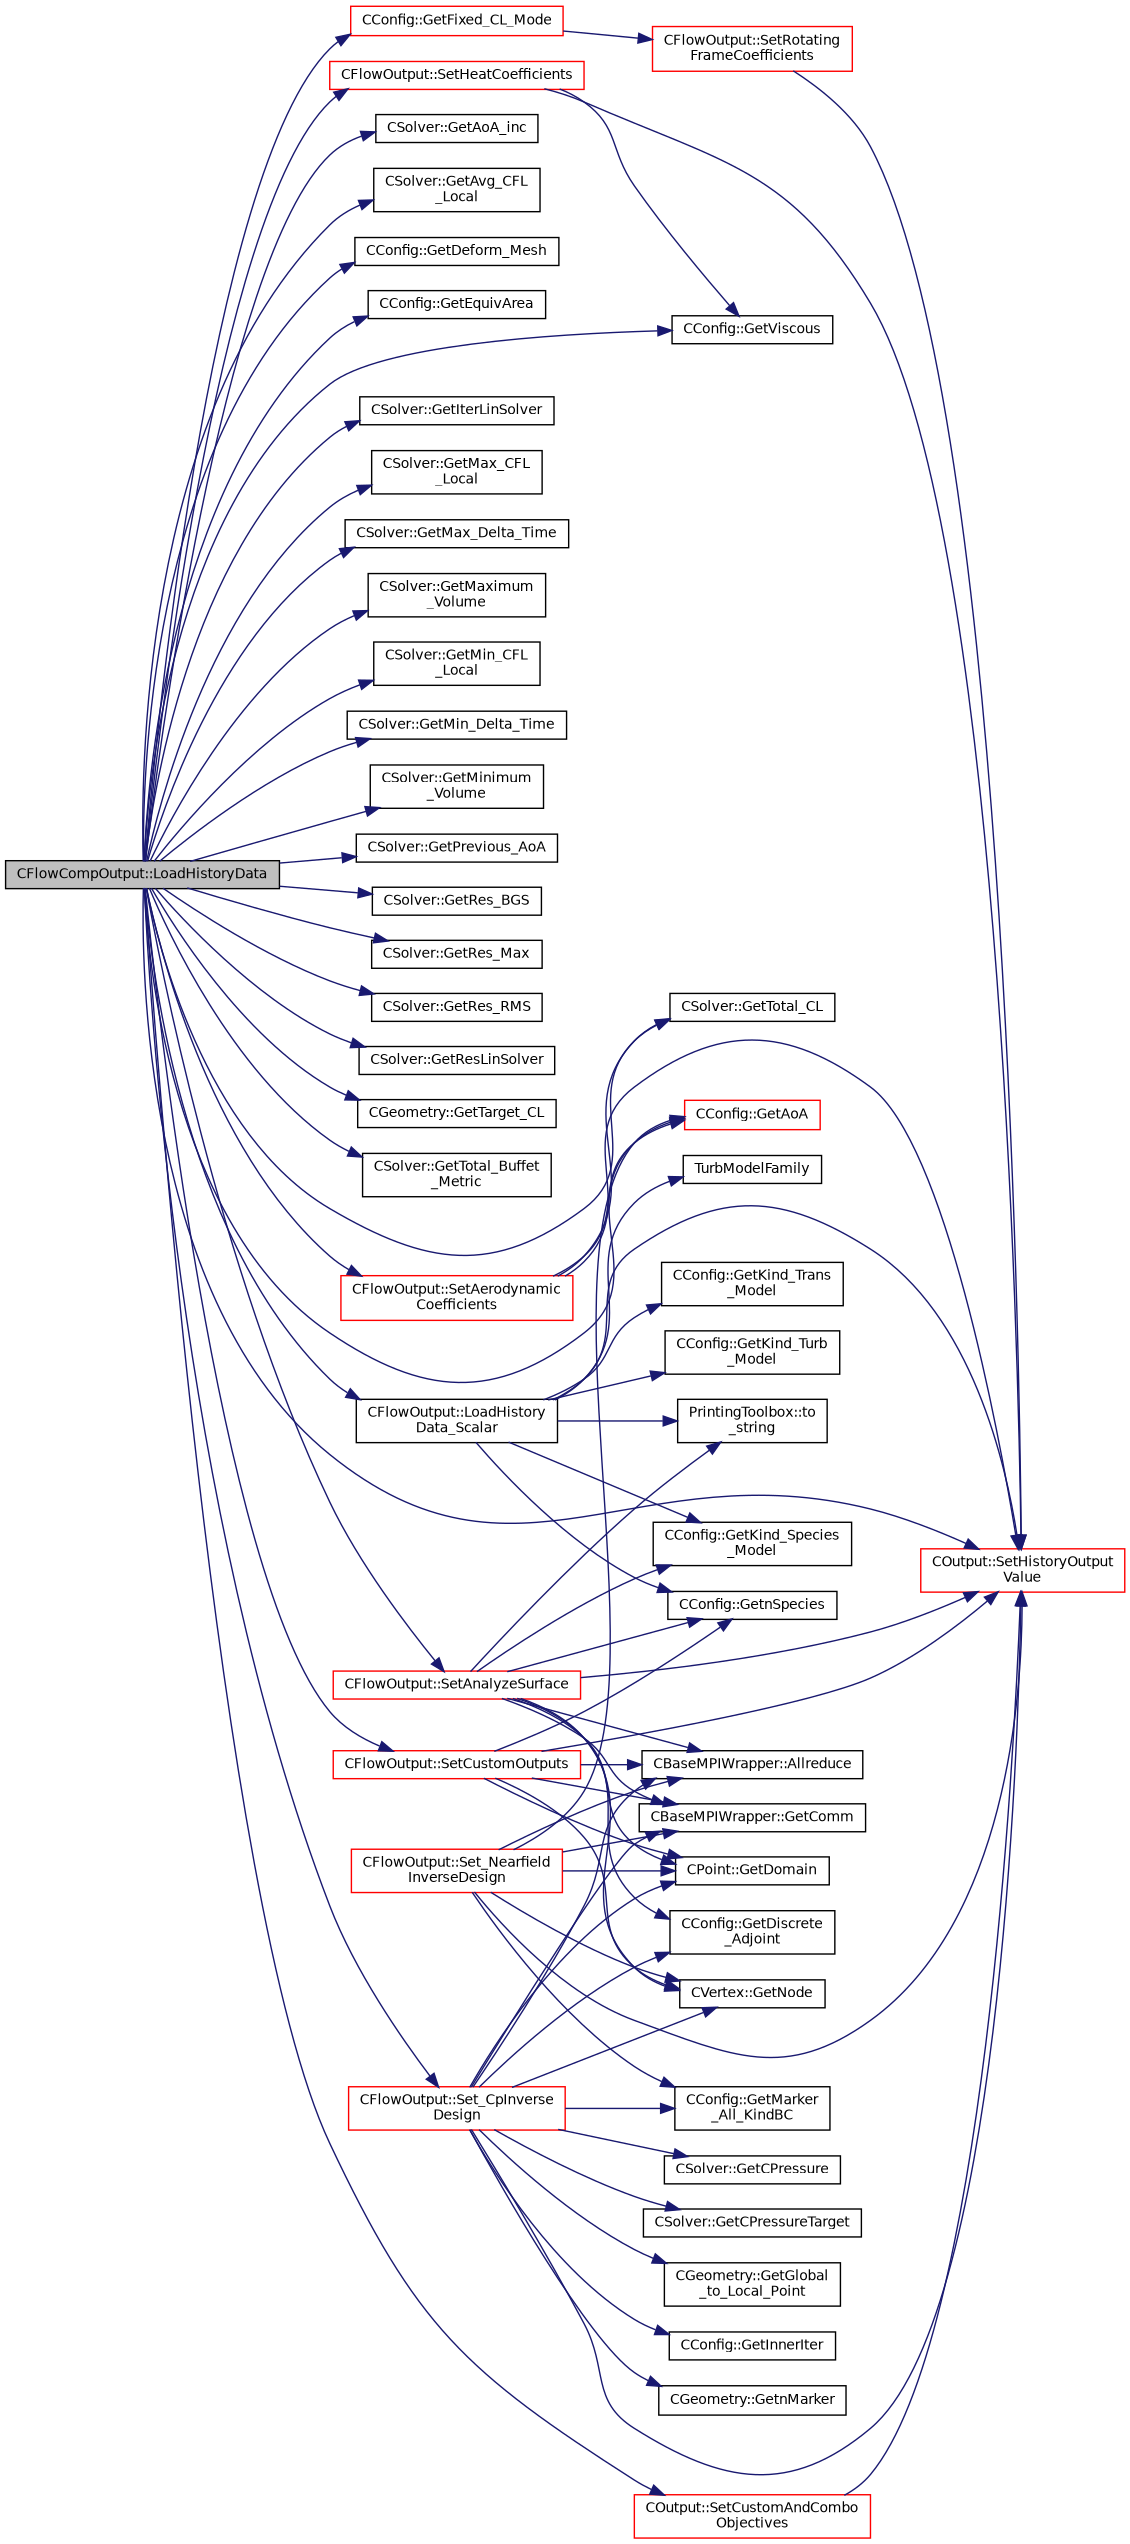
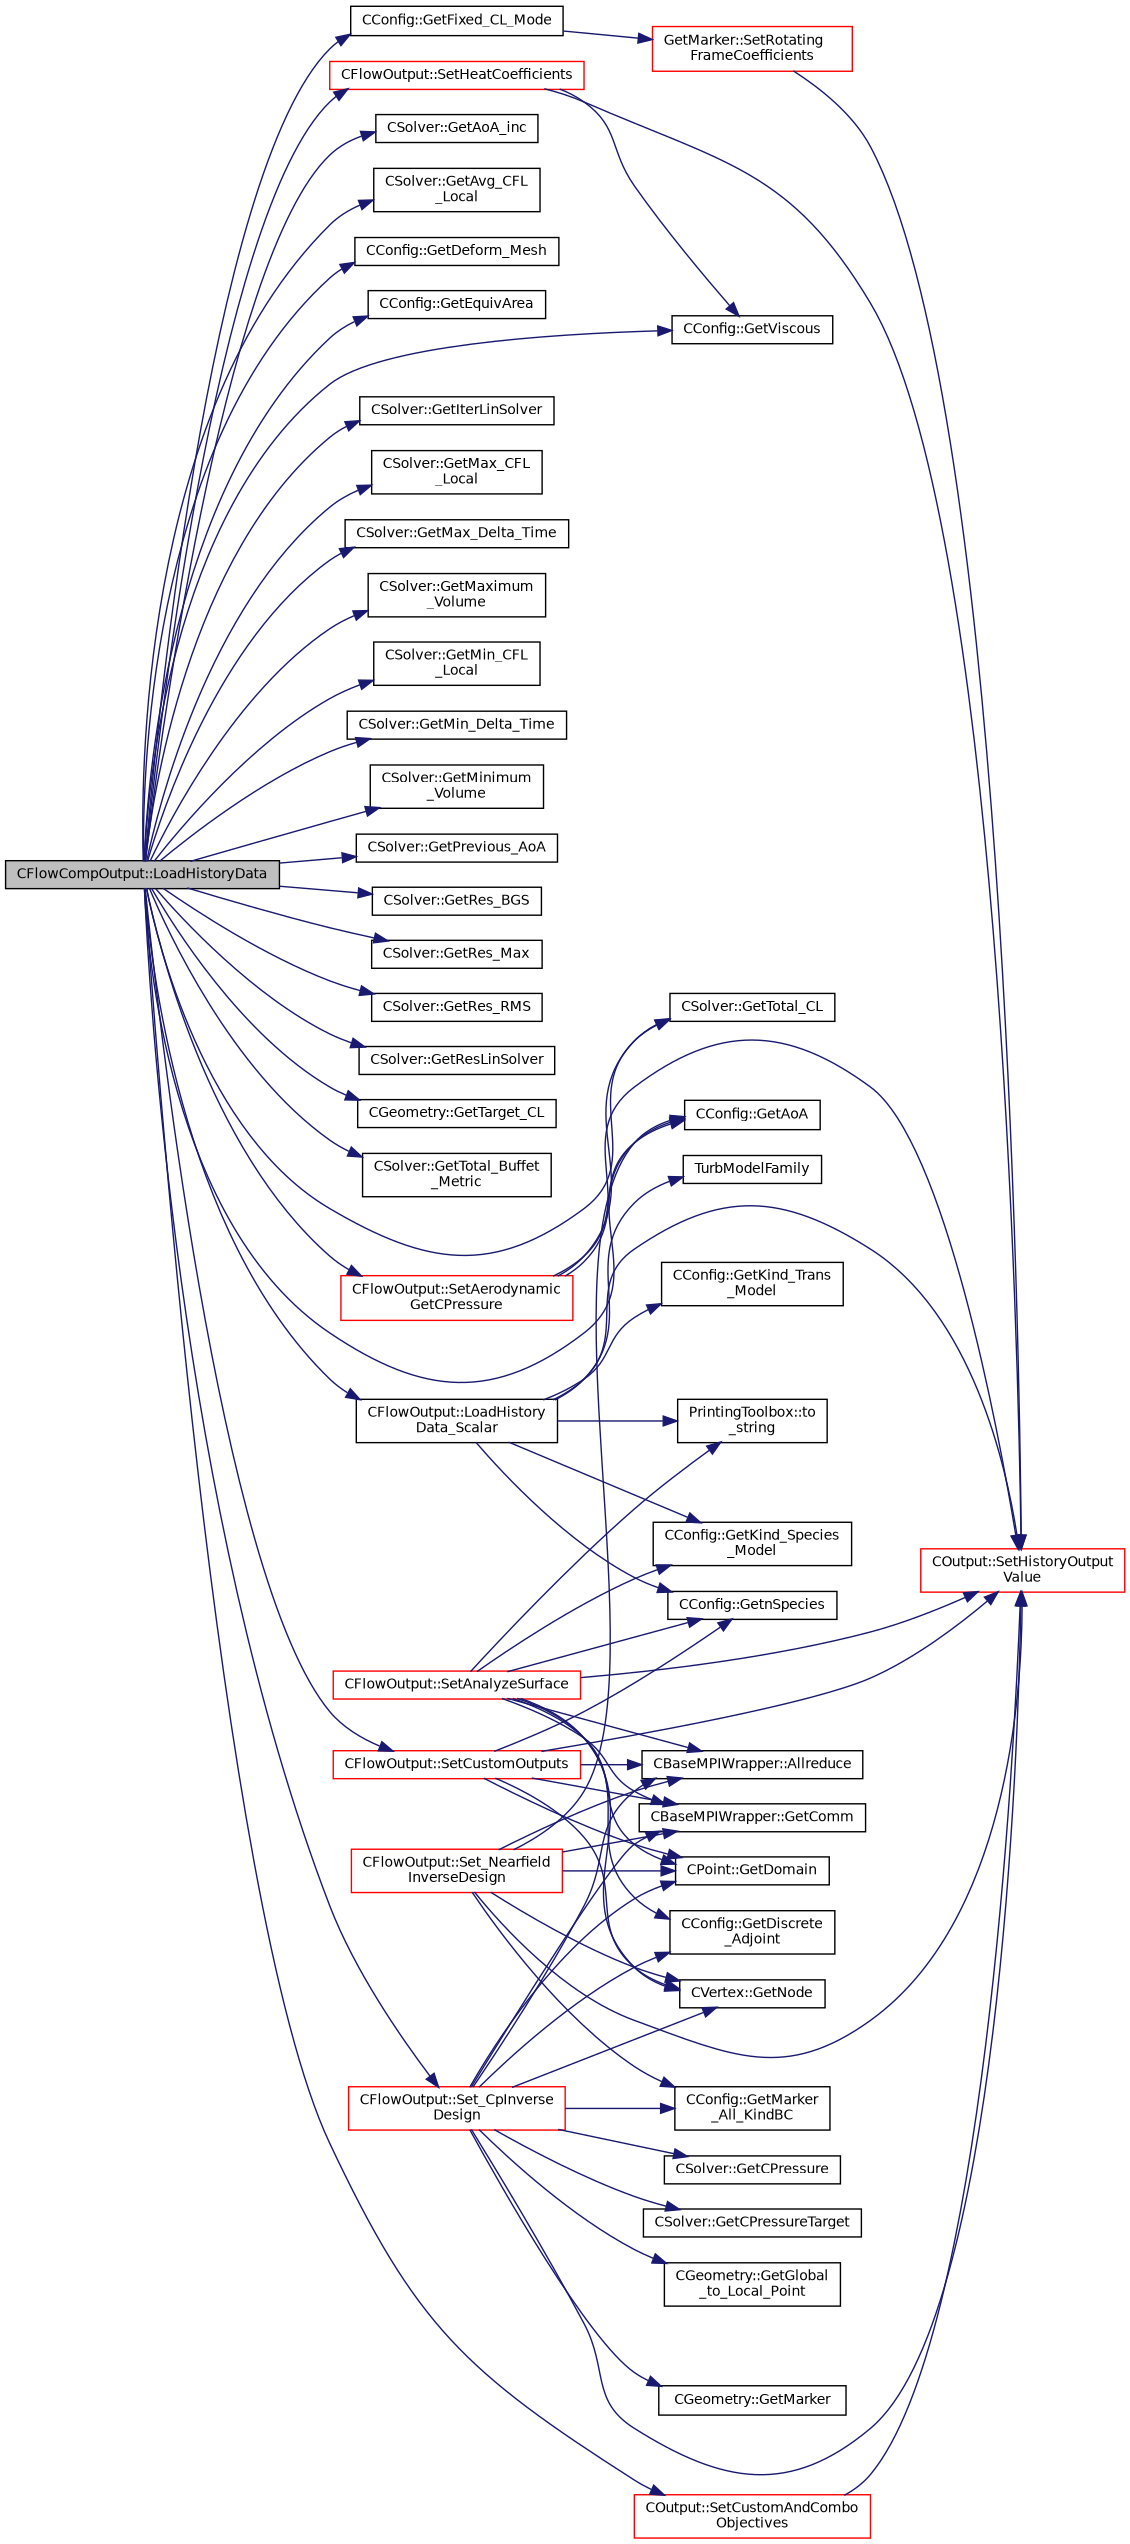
(457, 21) -> (457, 21)
(752, 49) -> (752, 49)
(752, 1115) -> (752, 1115)
(248, 1292) -> none
(457, 1298) -> (457, 1298)
(752, 1353) -> none
(349, 1467) -> none
(752, 2346) -> none
(752, 2400) -> (752, 2400)
